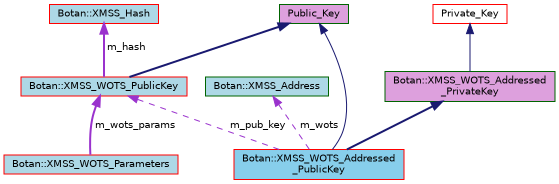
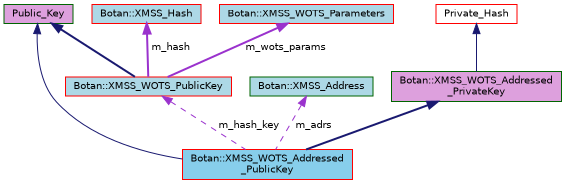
(470, 14) -> (476, 14)
(256, 126) -> (248, 126)
(318, 126) -> (312, 126)
(91, 130) -> (223, 52)
